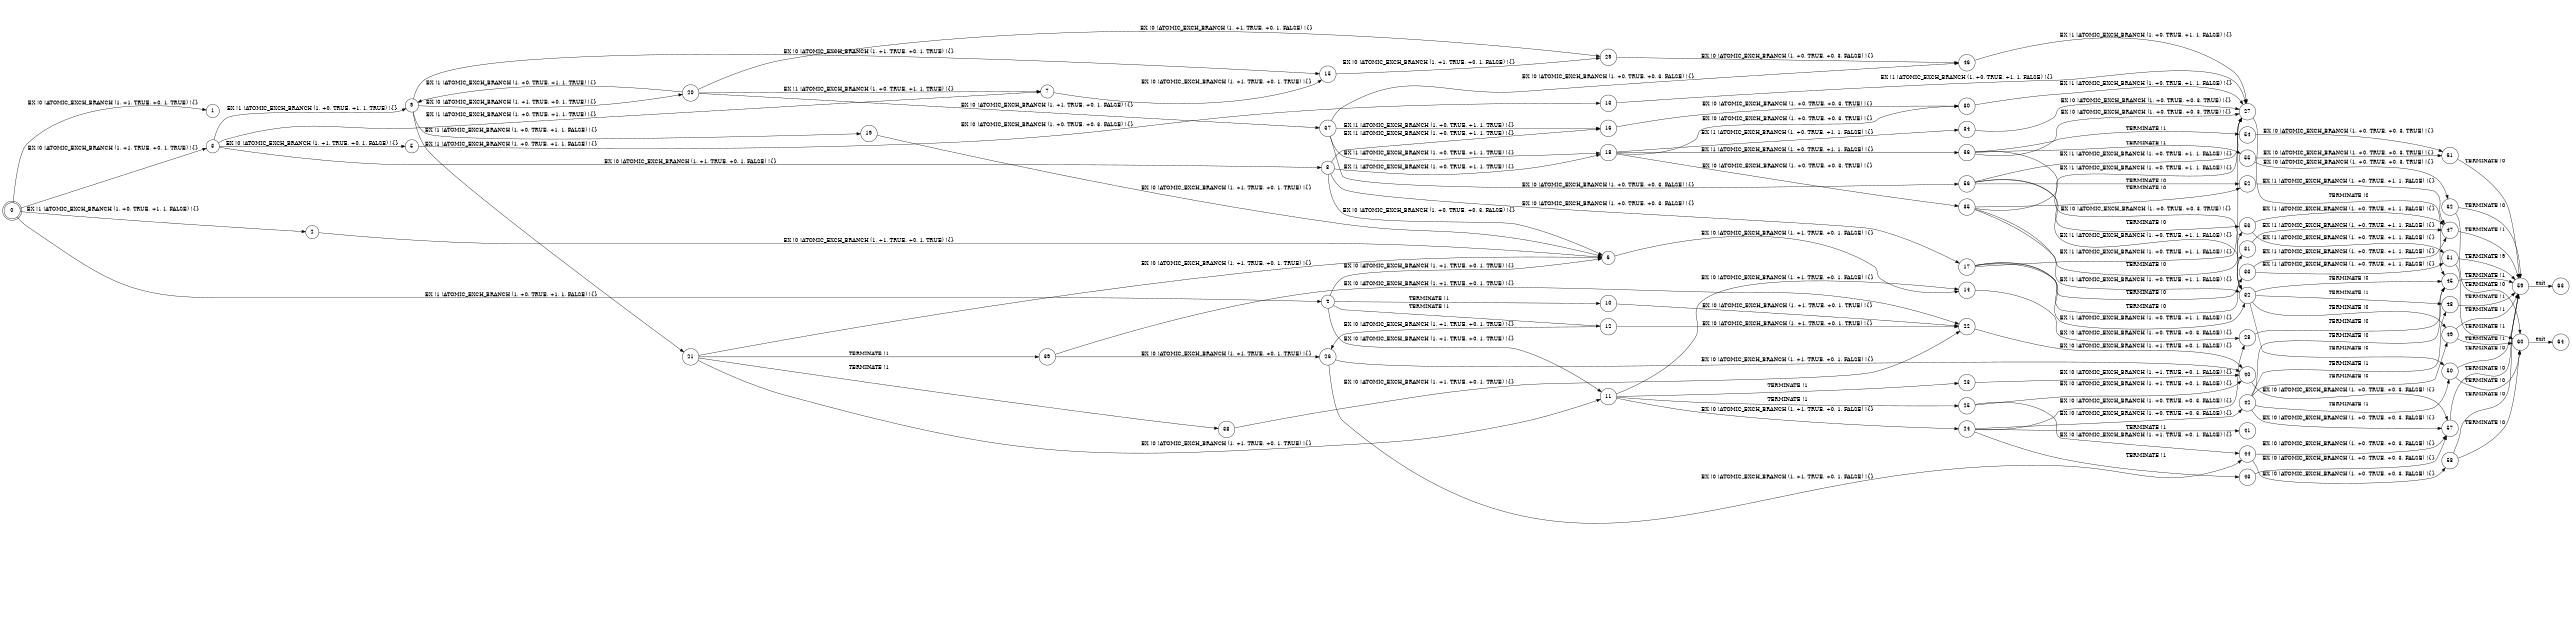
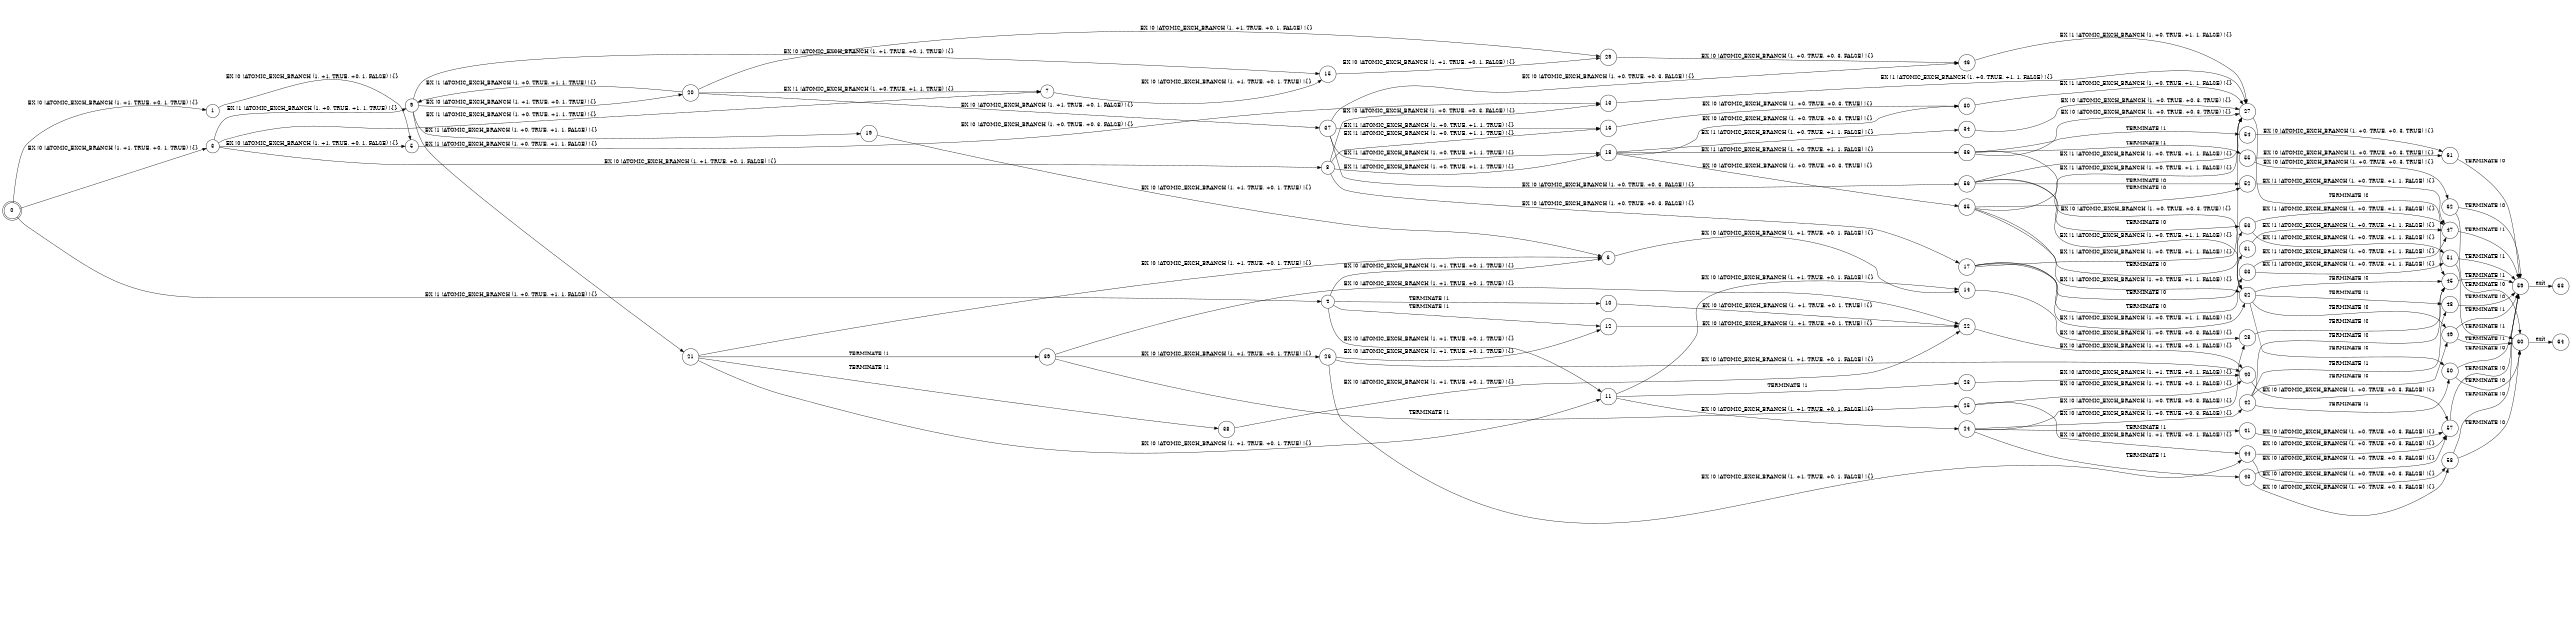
none -> (327, 80)
(1452, 222) -> (1449, 114)
(312, 232) -> none
(2485, 257) -> (2485, 257)
(2485, 297) -> (2485, 297)
(1464, 328) -> (1468, 359)
(1786, 405) -> (1502, 419)
(2342, 428) -> (2347, 440)
none -> (2355, 515)
